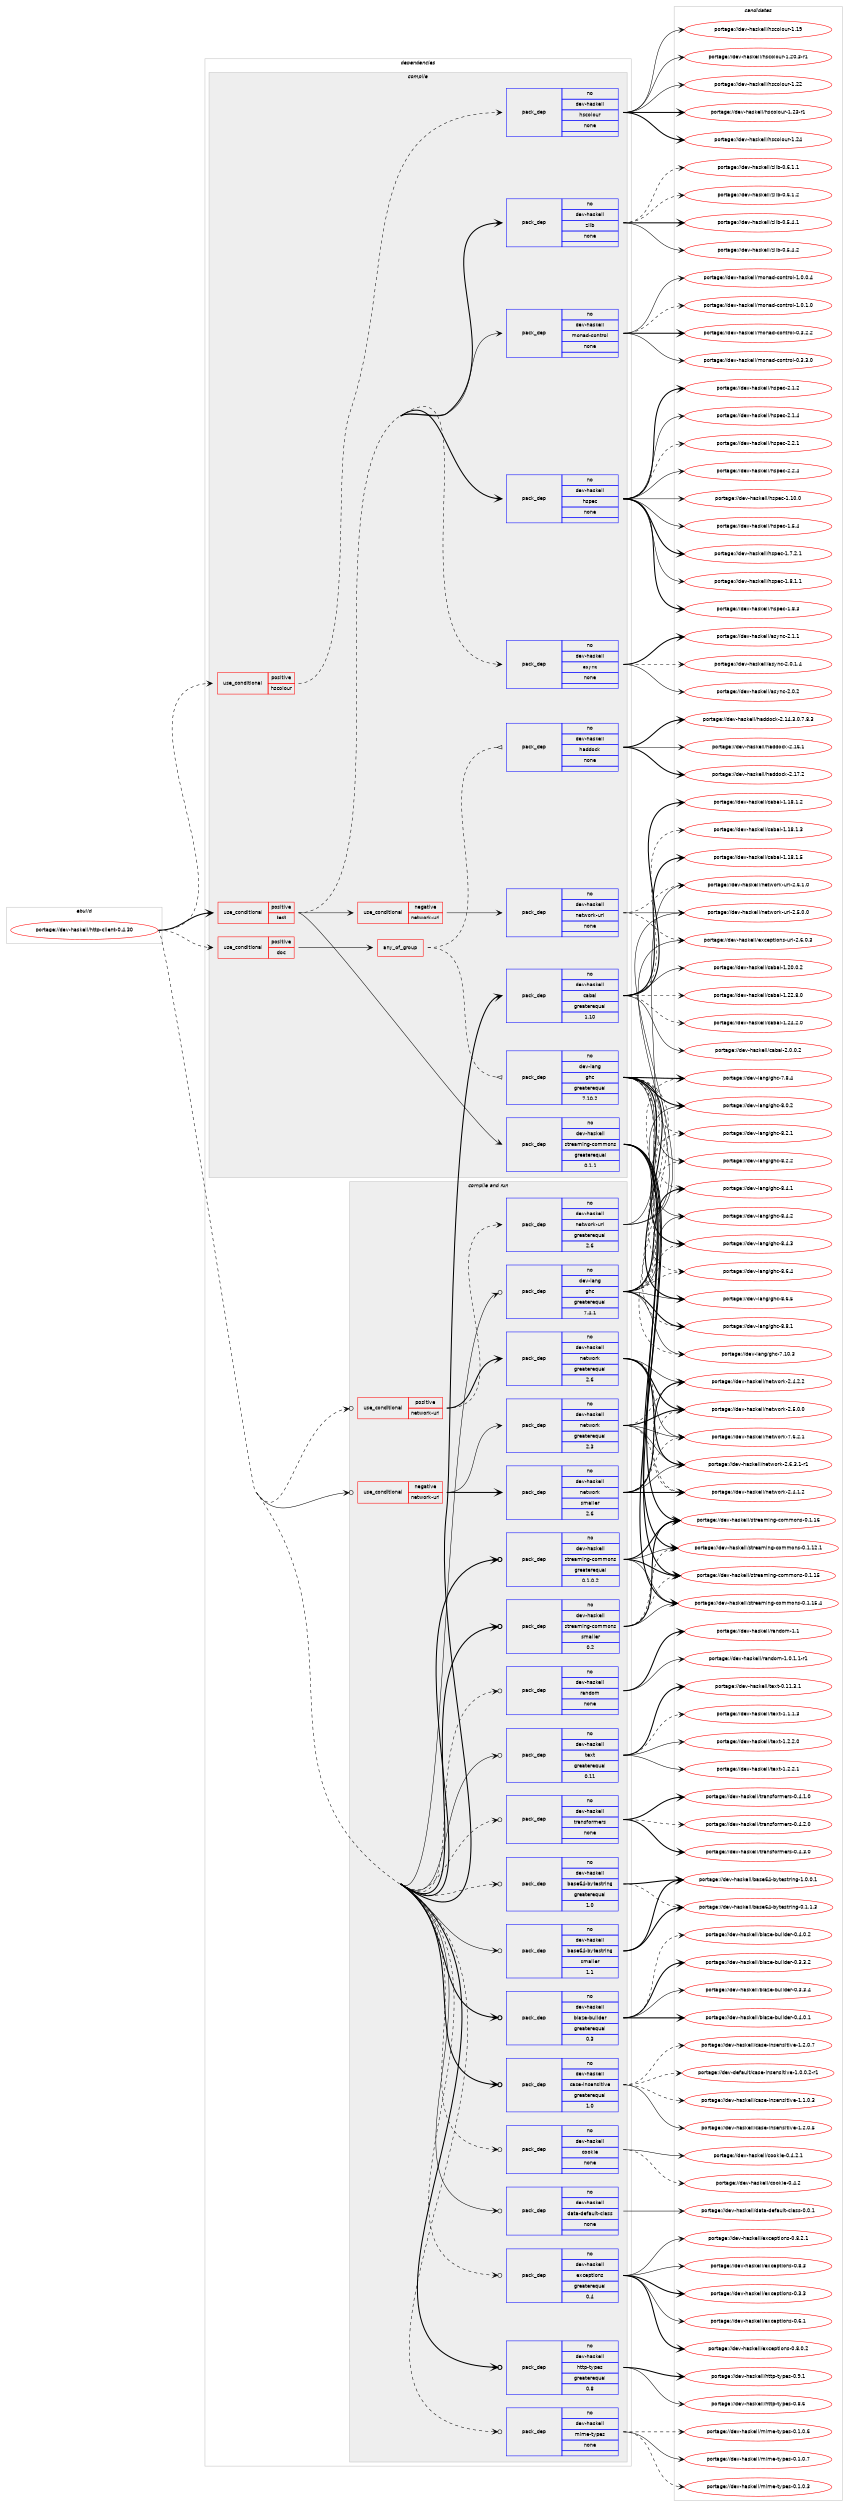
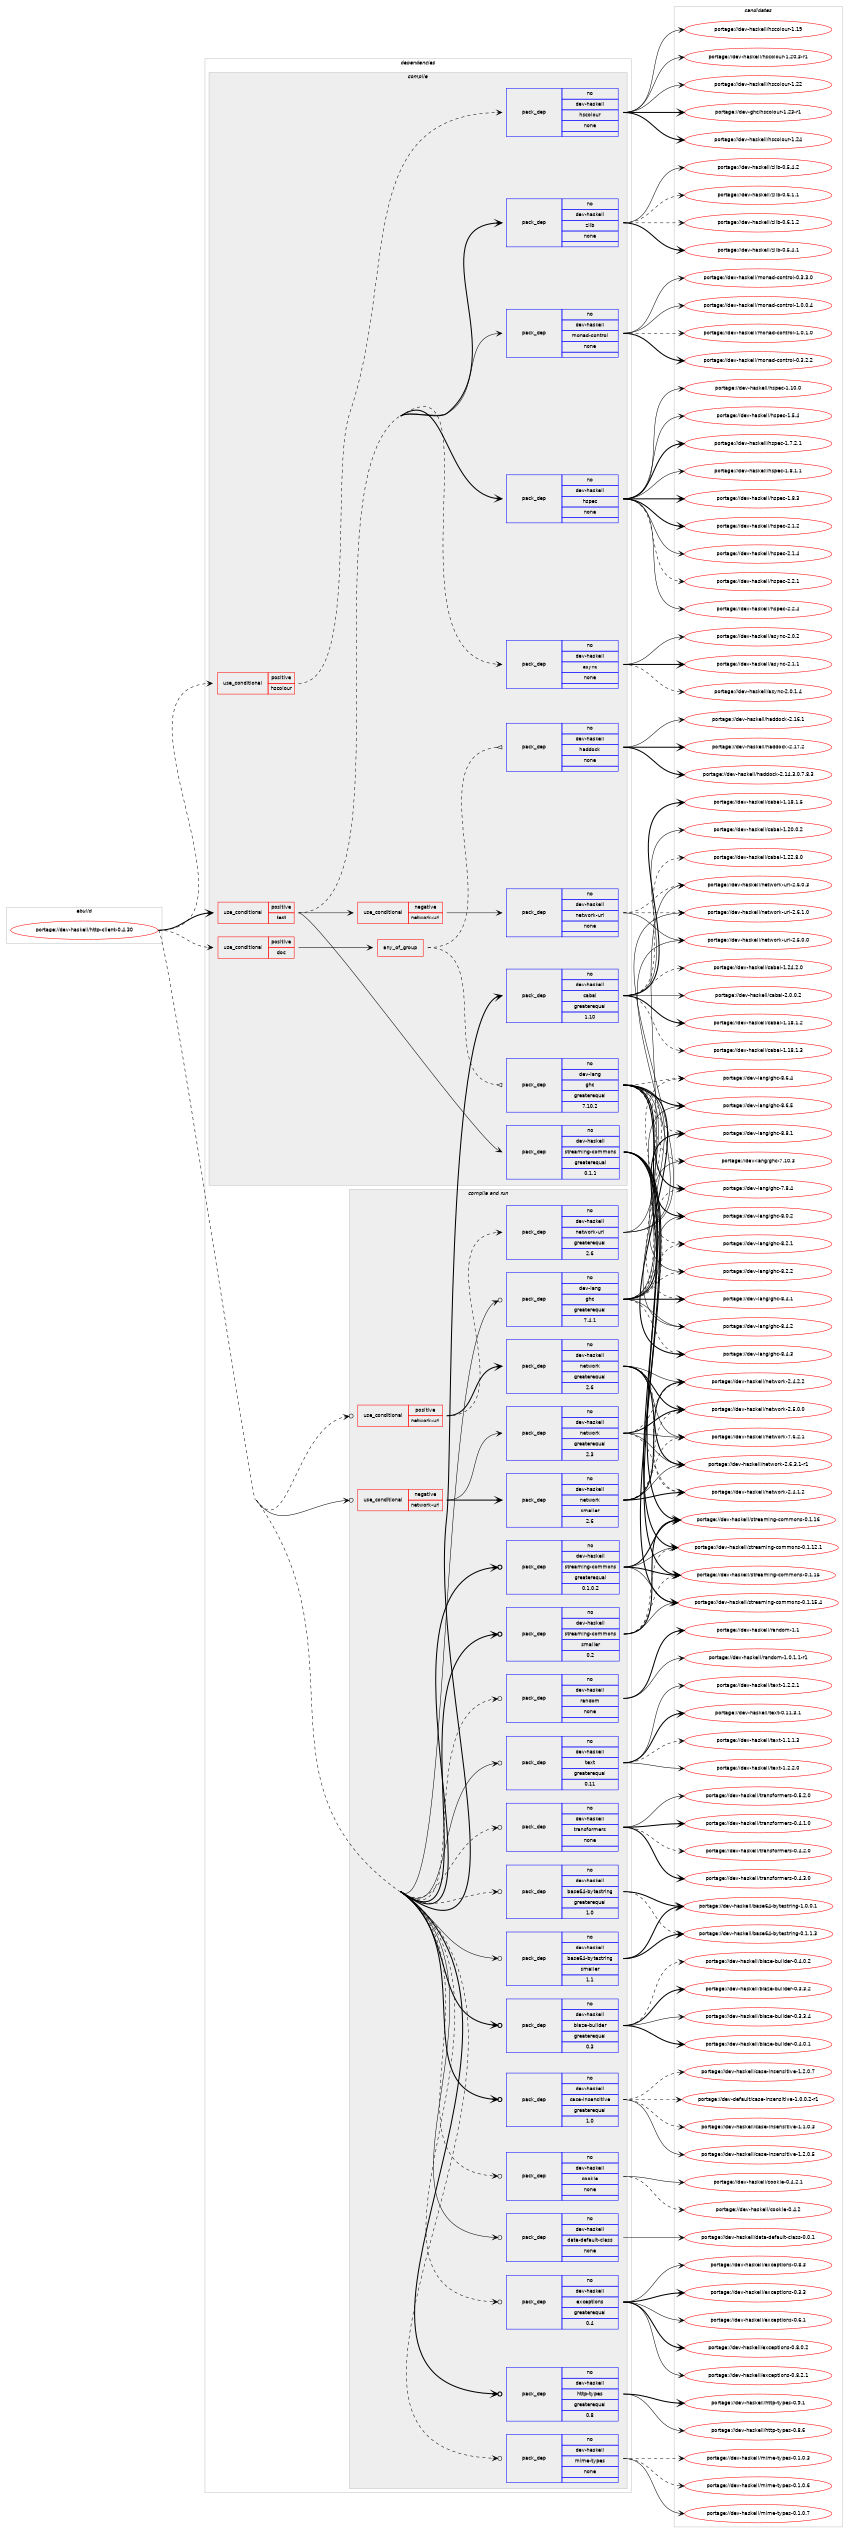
(758, 112) -> (758, 112)
(758, 940) -> (758, 885)
none -> (758, 1796)
